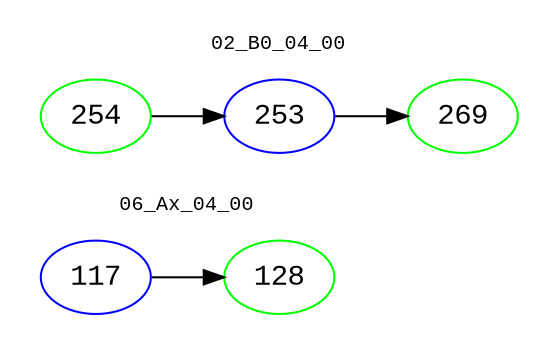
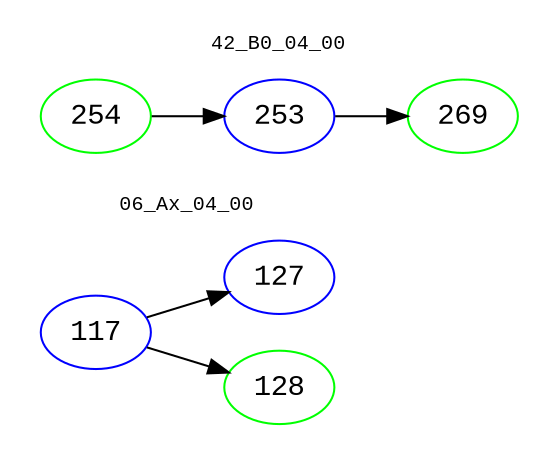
(279, 44) -> (279, 44)
none -> (279, 277)
